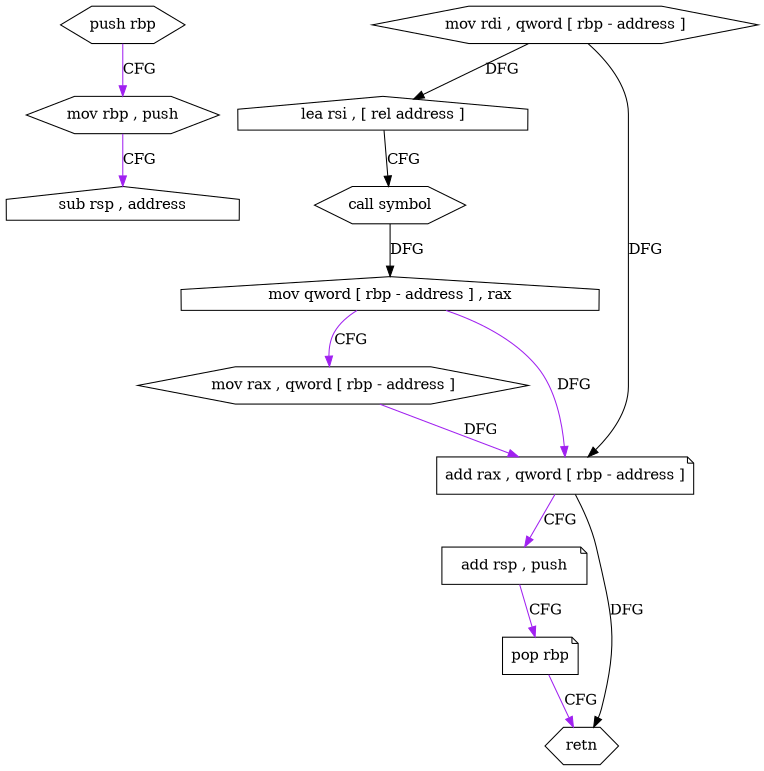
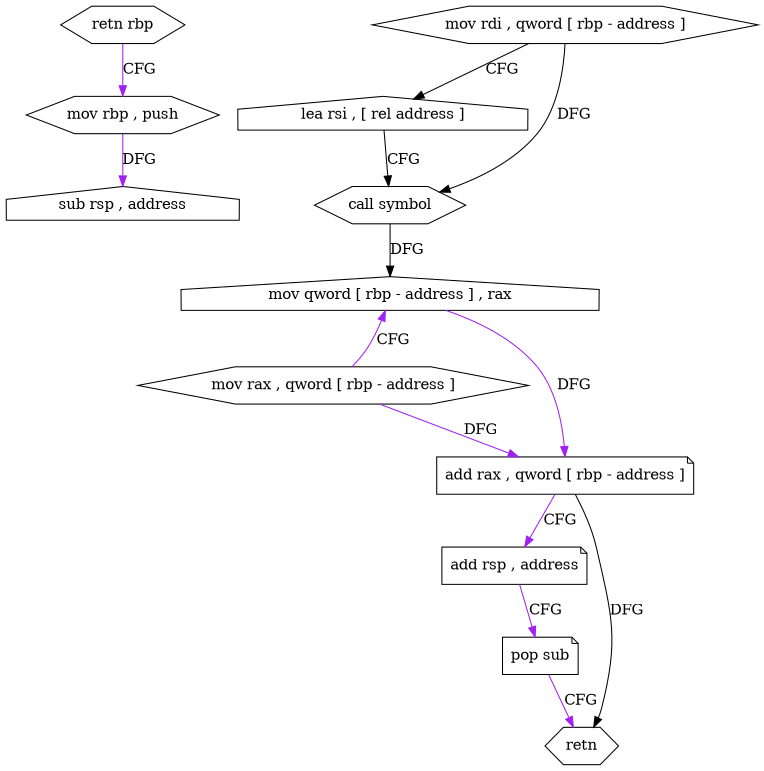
(123, 25) -> (123, 25)
(502, 70) -> (502, 70)
(139, 160) -> (139, 160)
(628, 245) -> (534, 137)
(336, 329) -> (369, 345)
(514, 566) -> (514, 566)
(540, 656) -> (540, 656)
